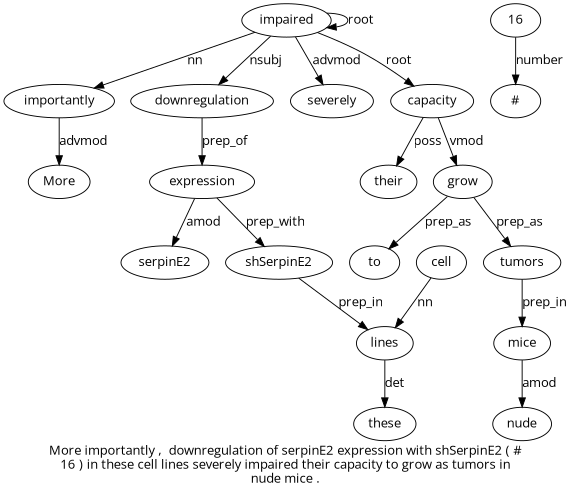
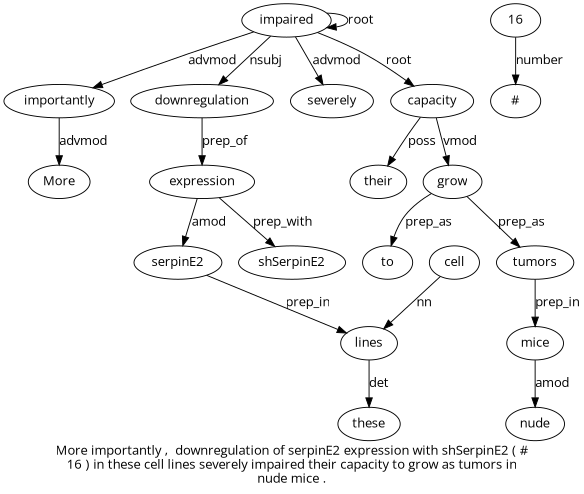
(195, 61) -> (212, 61)
(329, 301) -> (272, 302)
